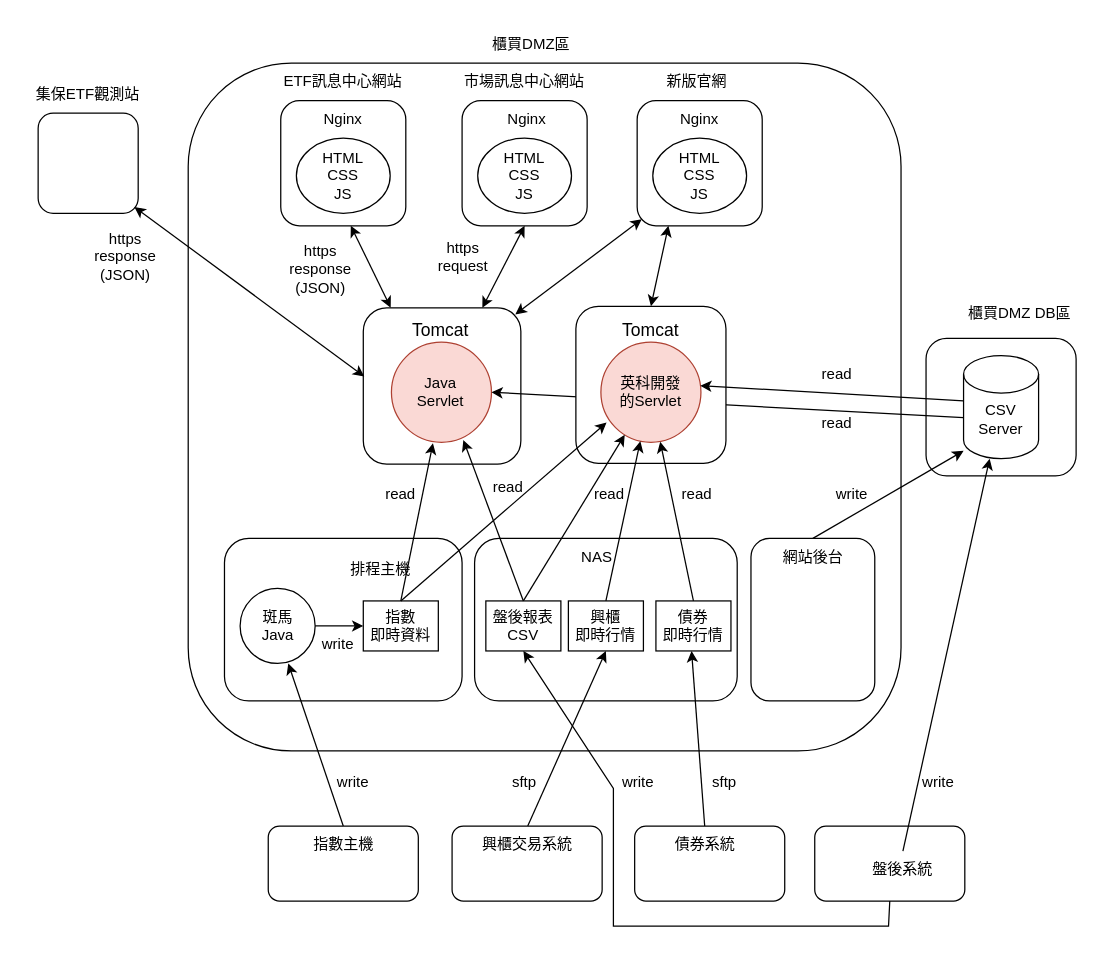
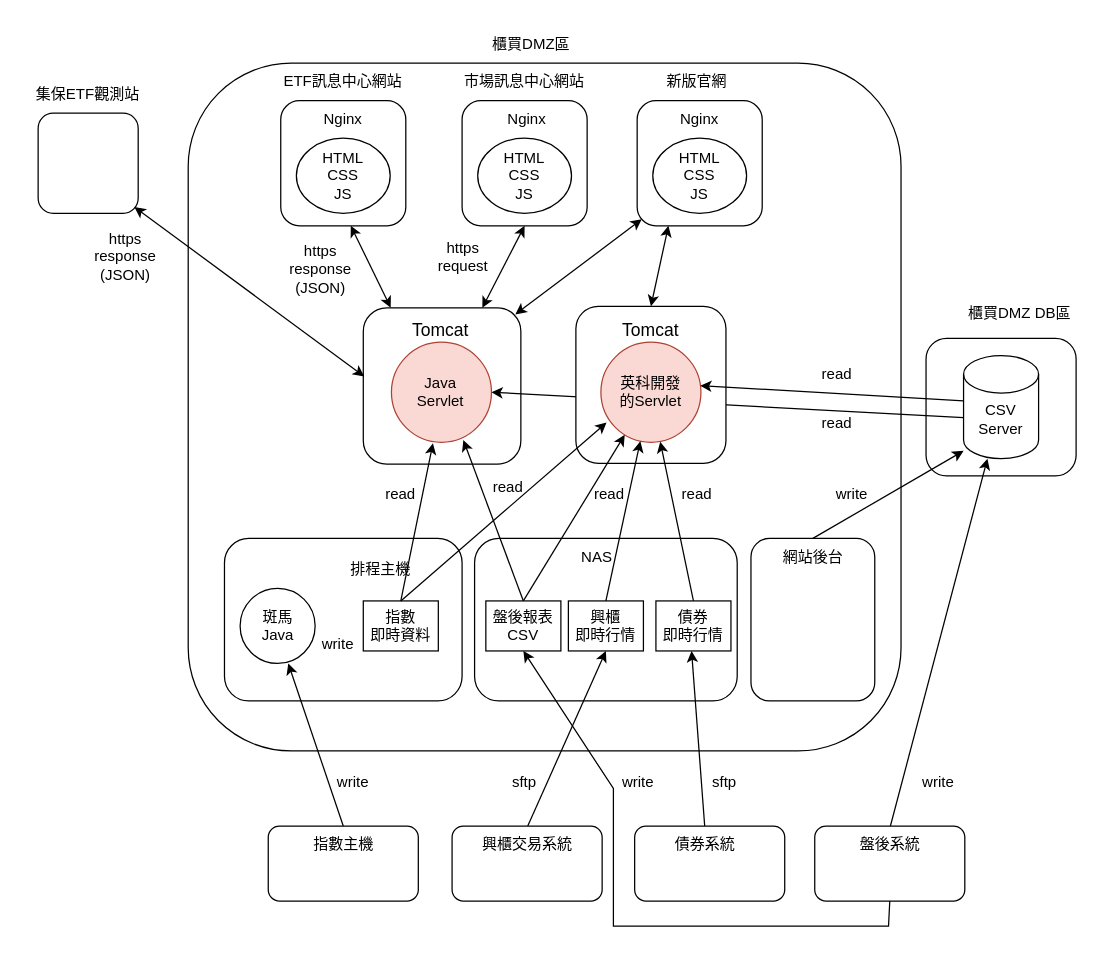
(335, 626) -> none
(903, 869) -> (890, 844)
